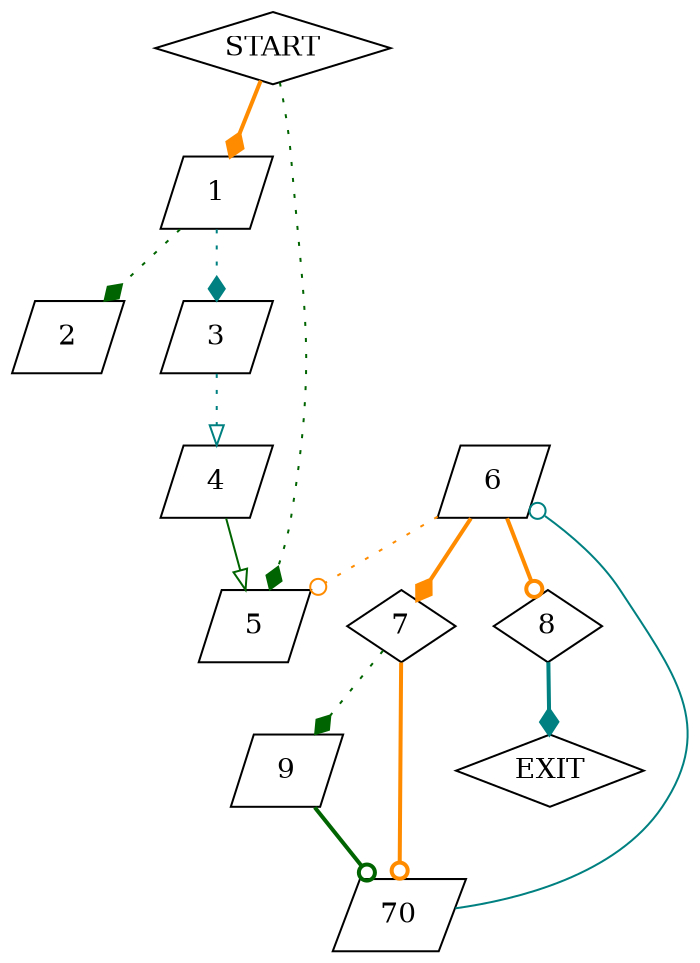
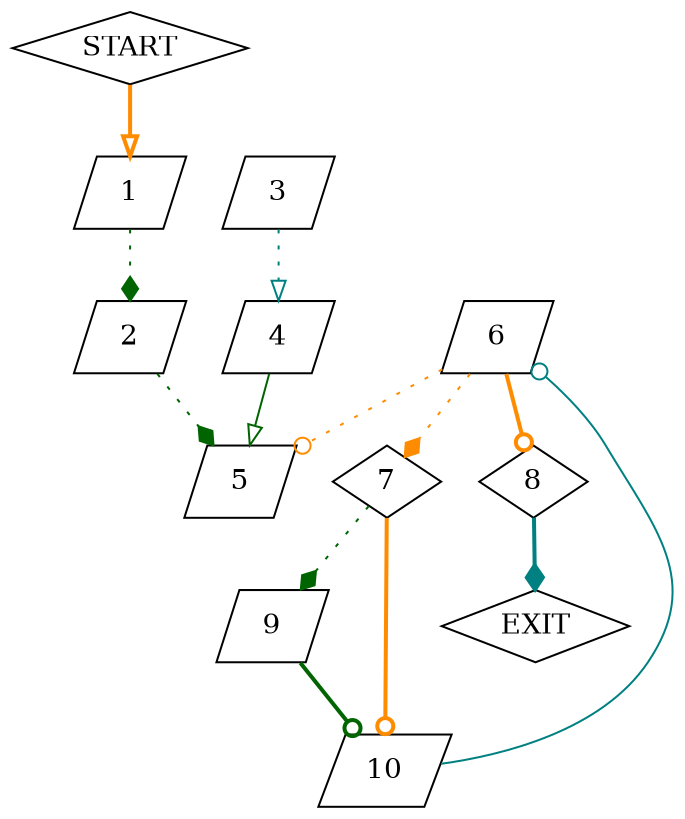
(250, 107) -> (130, 111)
(217, 253) -> none
(305, 325) -> (178, 400)
(451, 549) -> (445, 406)
(399, 915) -> (385, 771)
